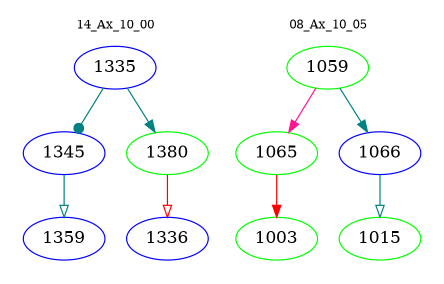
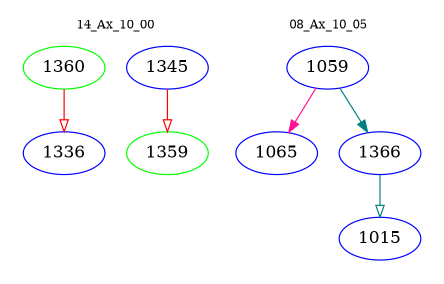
(115, 68) -> none
(328, 68) -> (328, 68)
(167, 153) -> (64, 68)
(277, 153) -> (277, 153)
(380, 153) -> (380, 153)
(64, 190) -> (167, 105)
(64, 239) -> (167, 153)
(277, 239) -> none
(380, 239) -> (380, 239)
